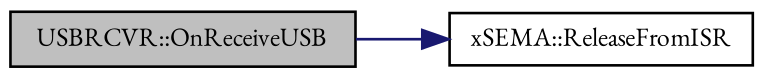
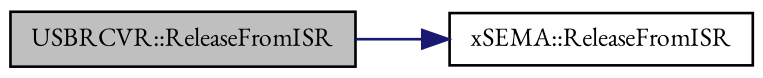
(183, 39) -> (183, 39)
